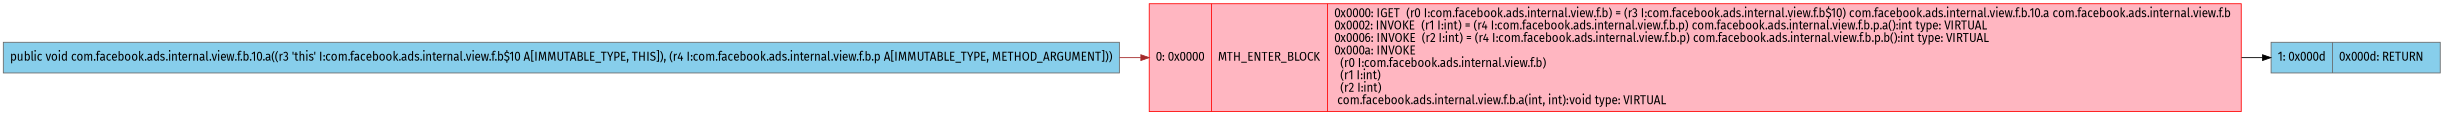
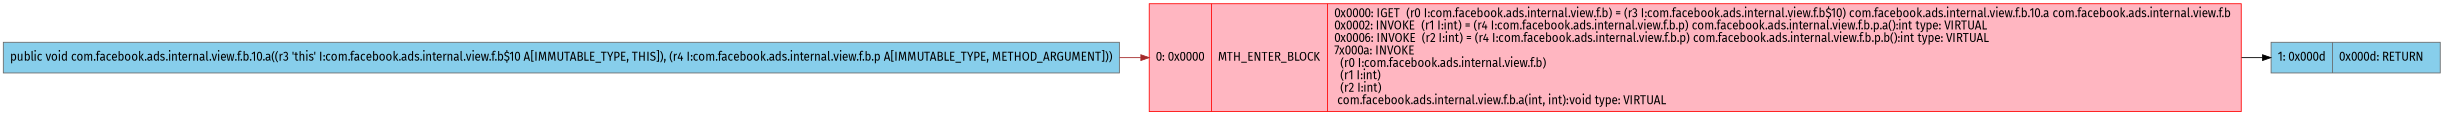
(1378, 51) -> (1378, 51)
